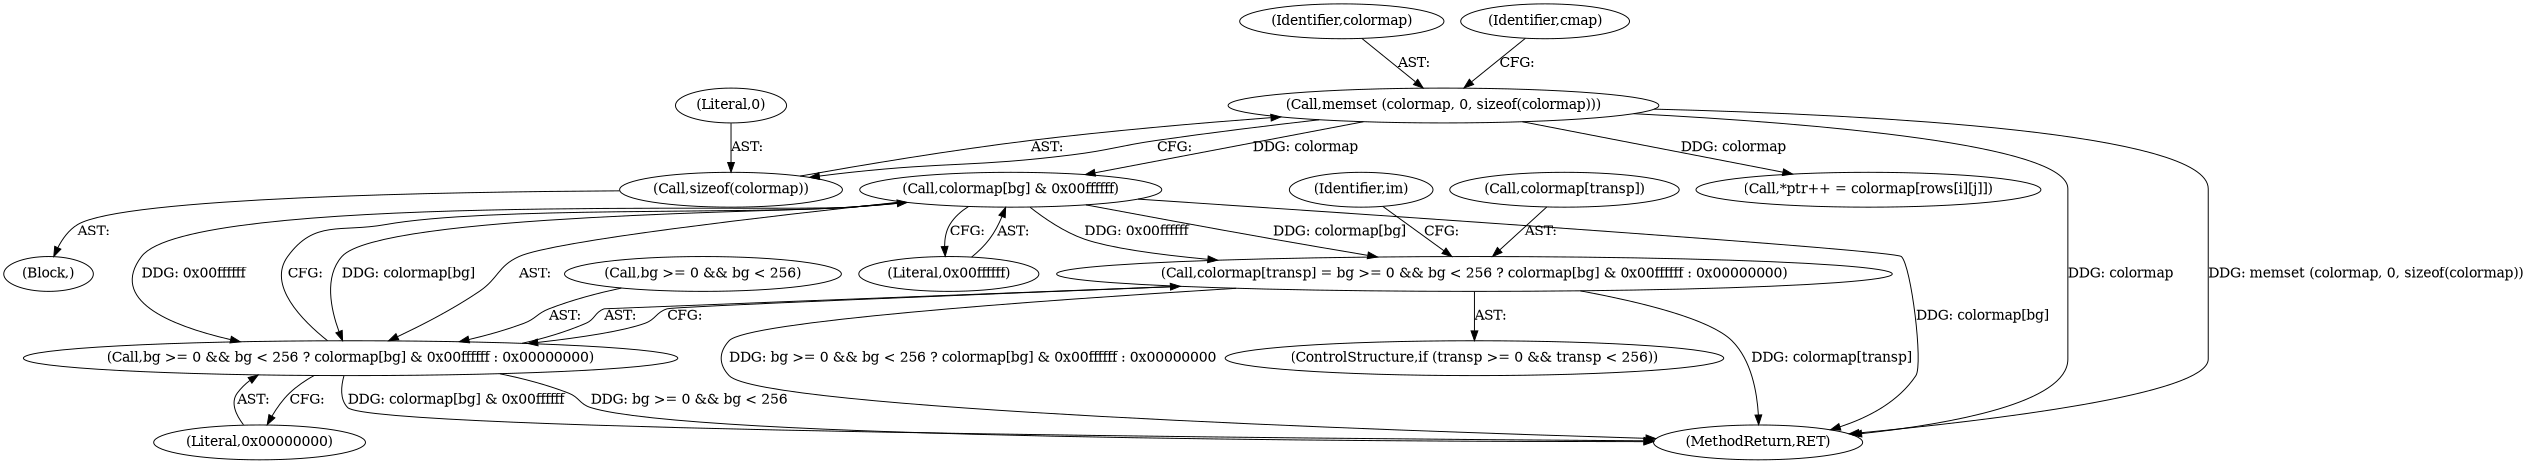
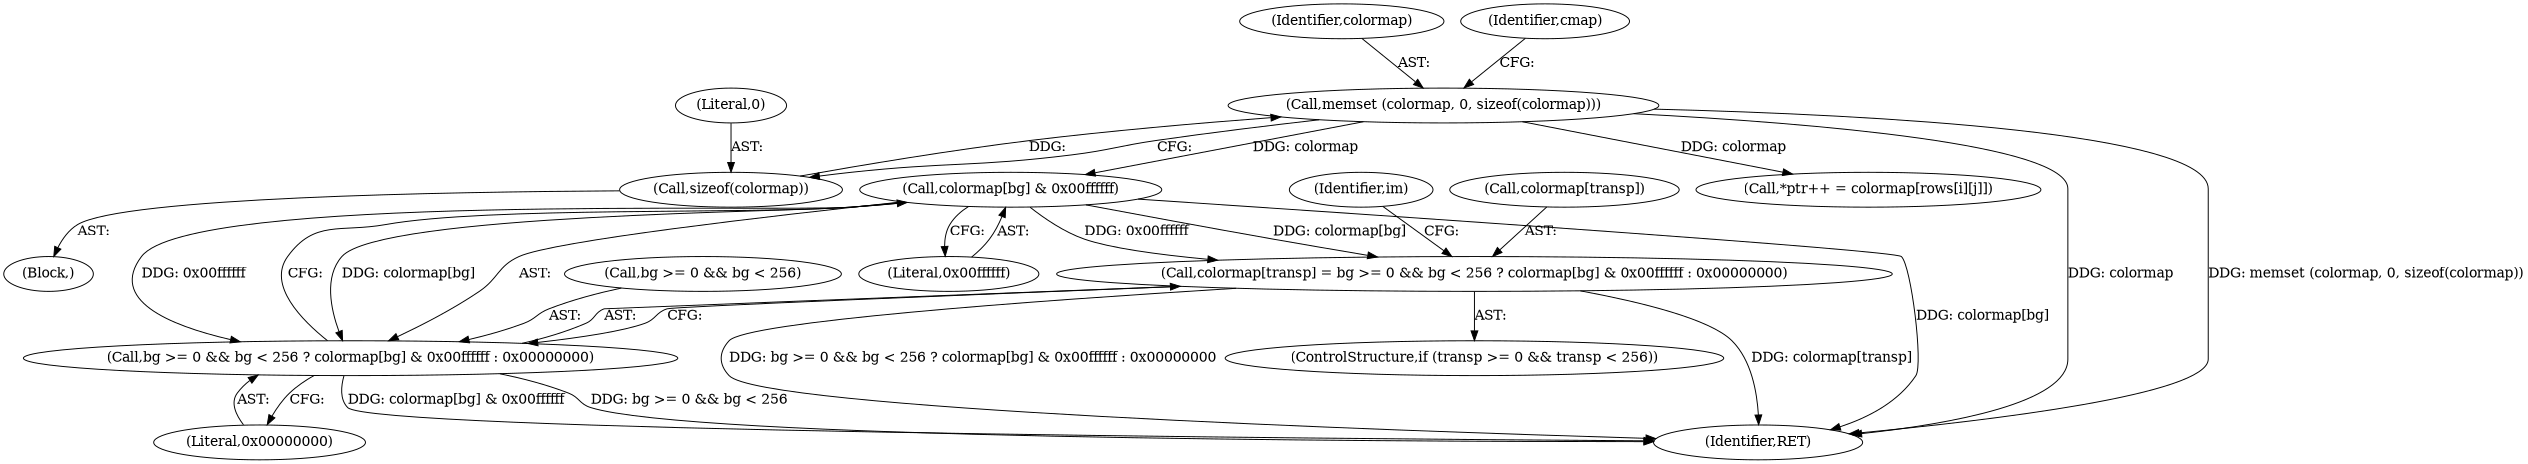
(1049, 148) -> (1049, 148)
(1758, 442) -> (1758, 442)
